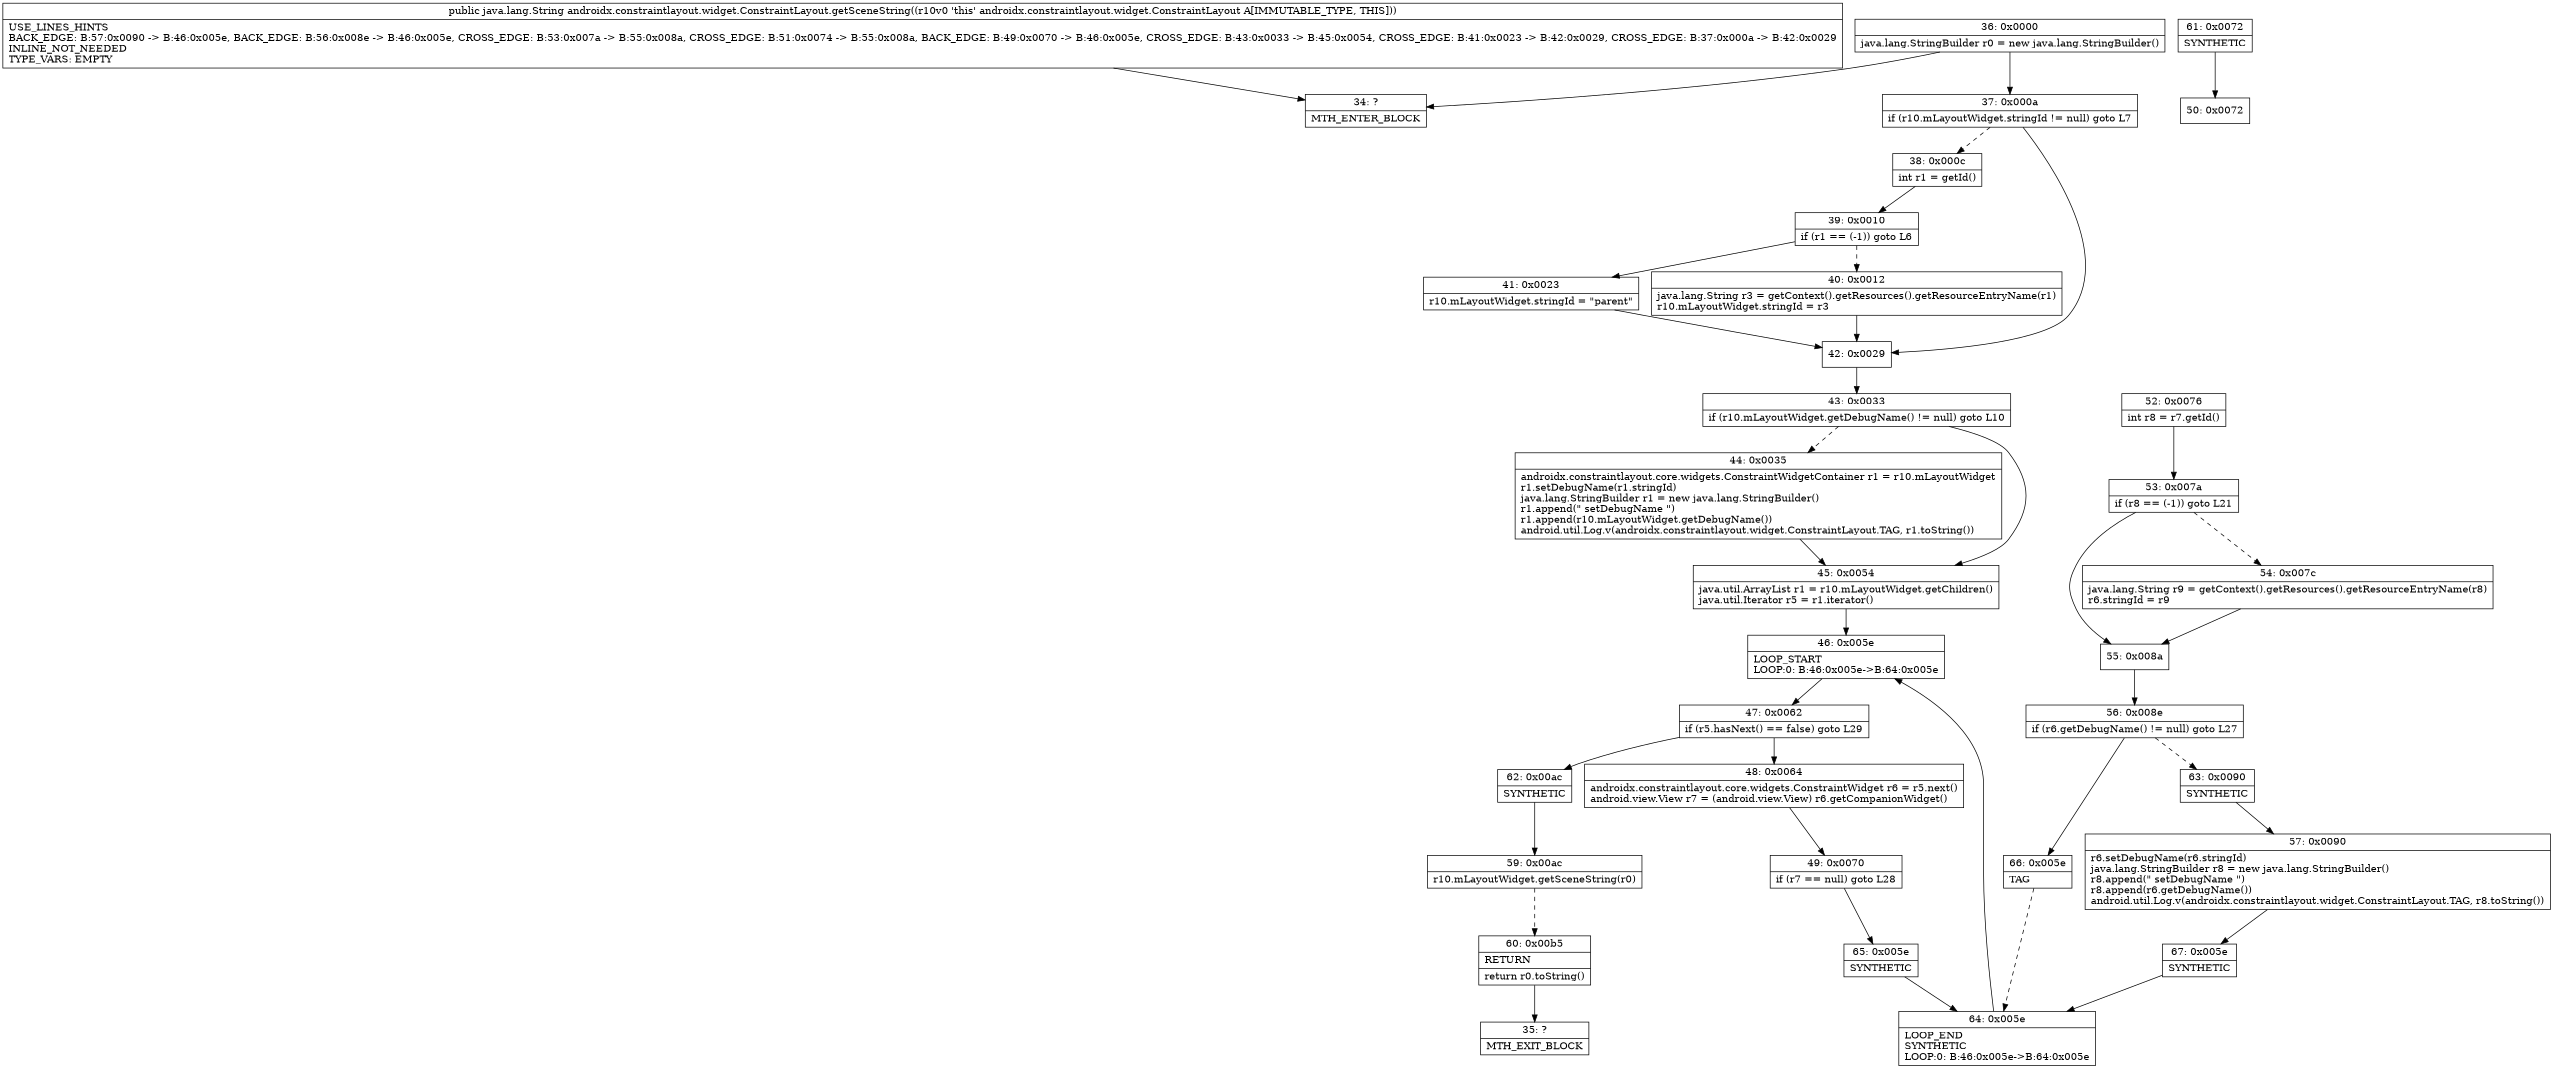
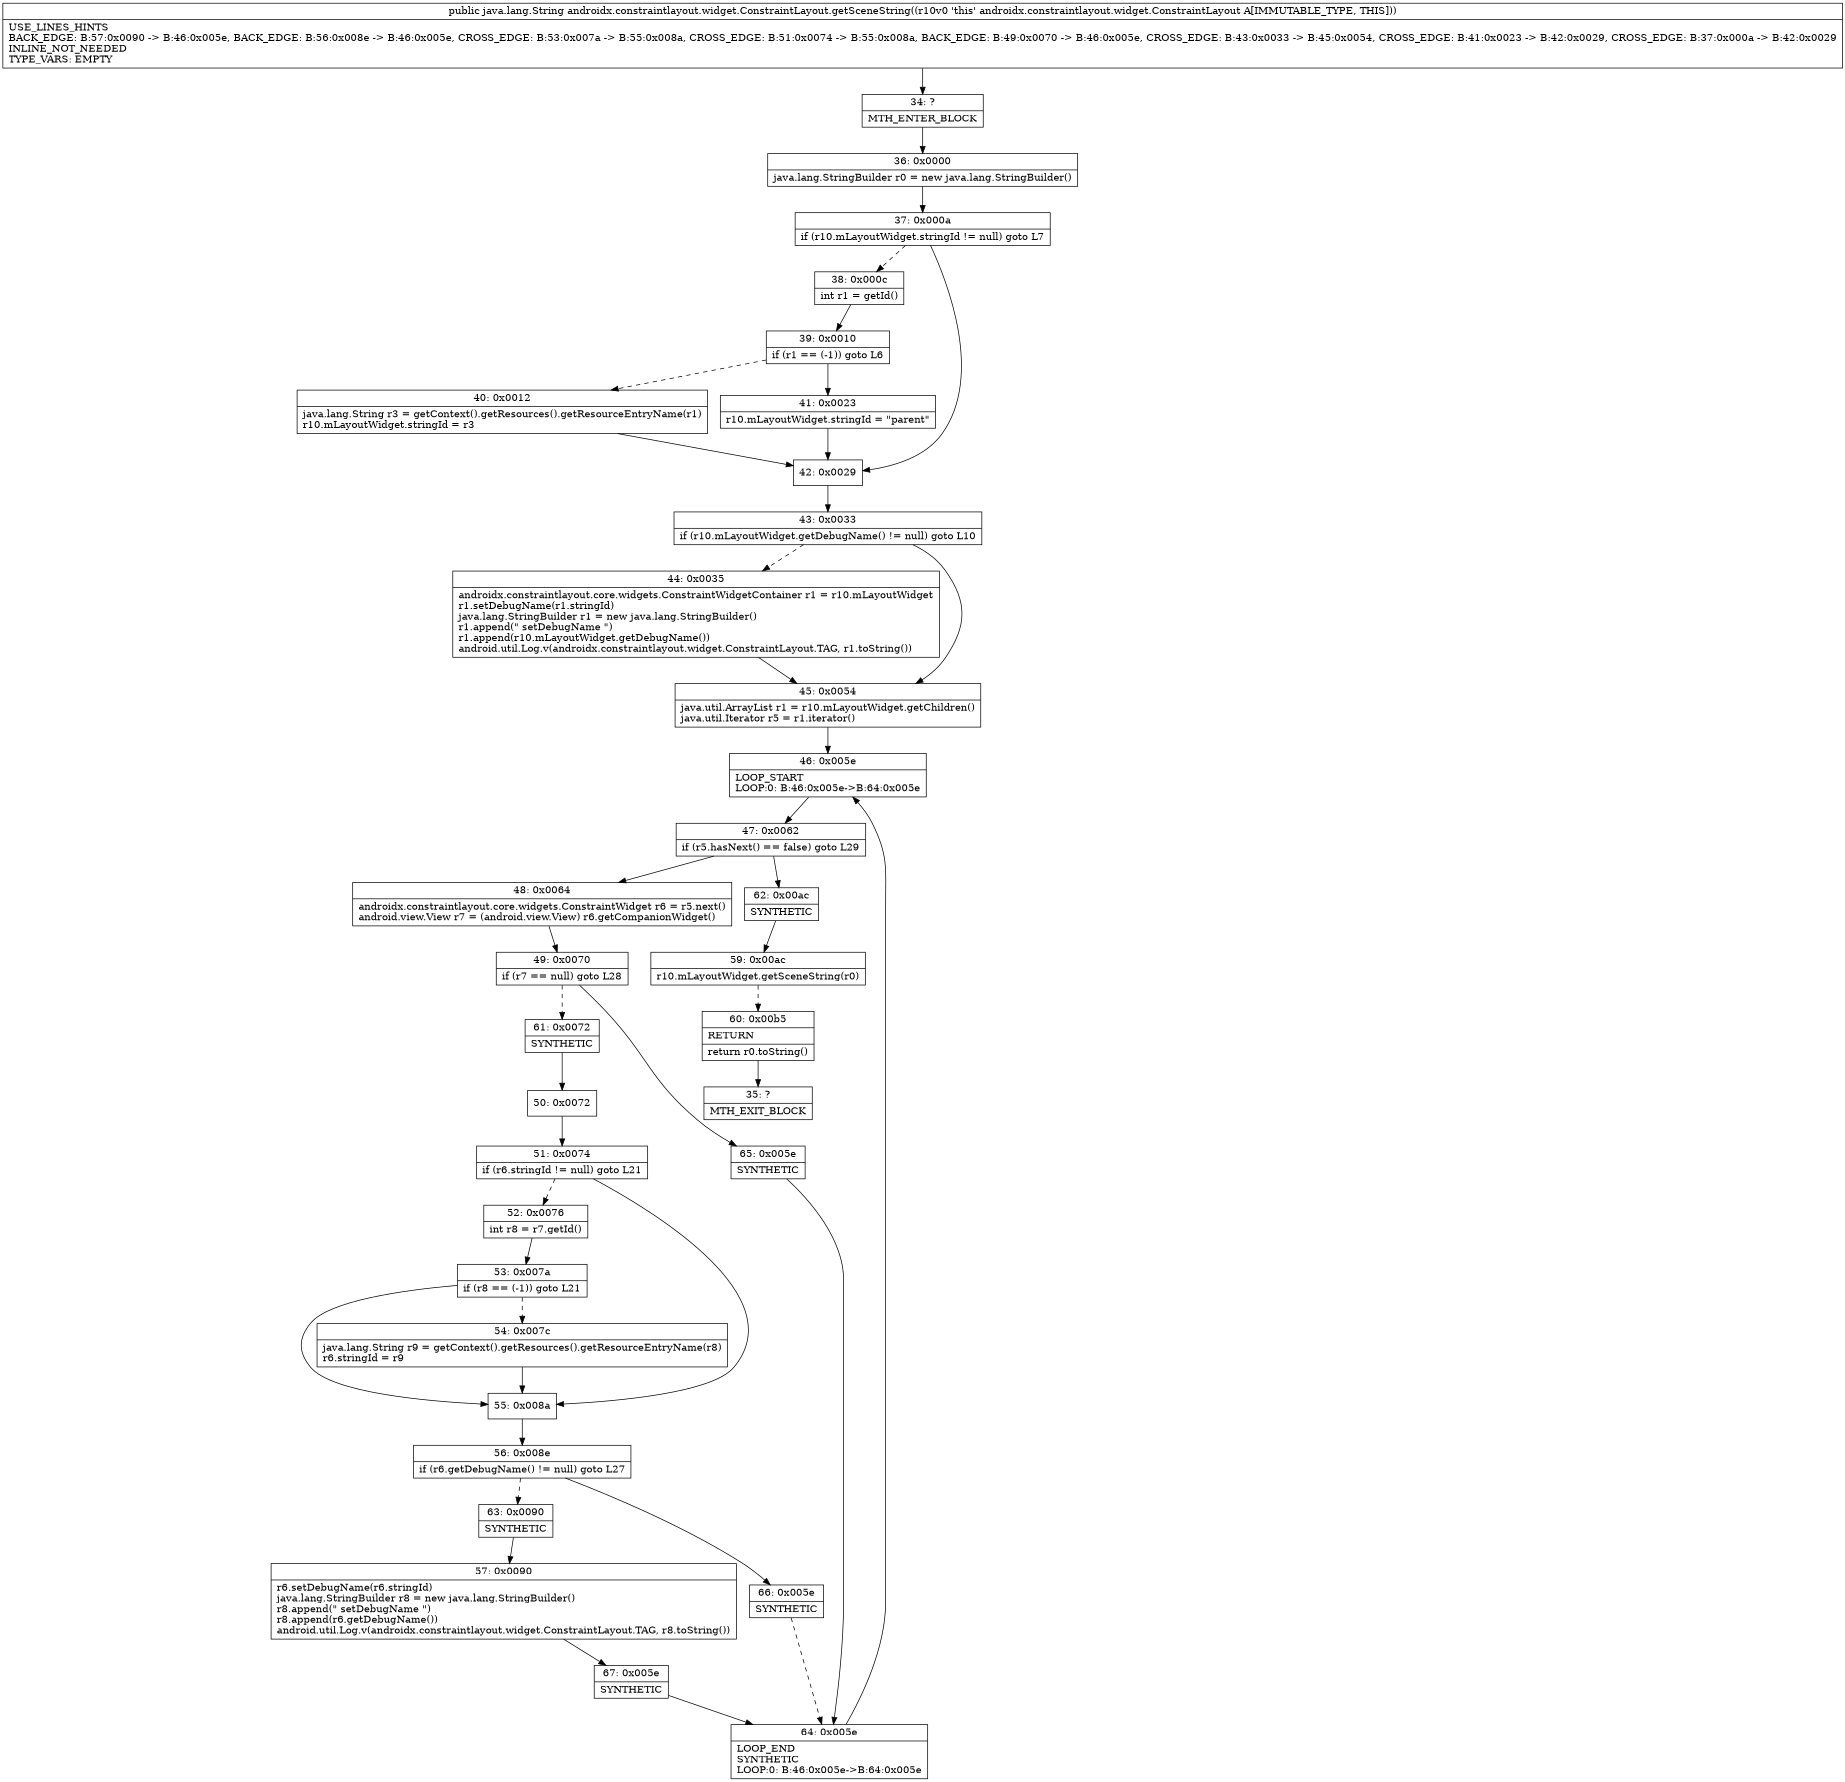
(1688, 87) -> (923, 137)
(2020, 880) -> (787, 1609)
none -> (562, 999)
none -> (562, 1162)
